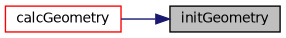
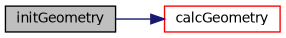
(138, 19) -> (133, 19)
